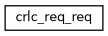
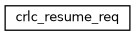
(54, 18) -> (68, 18)
